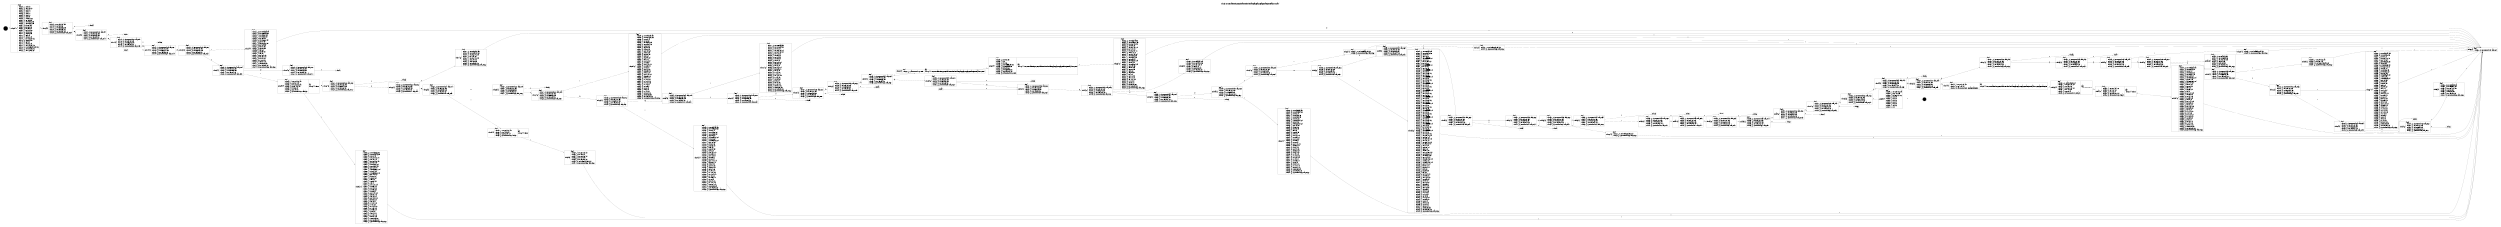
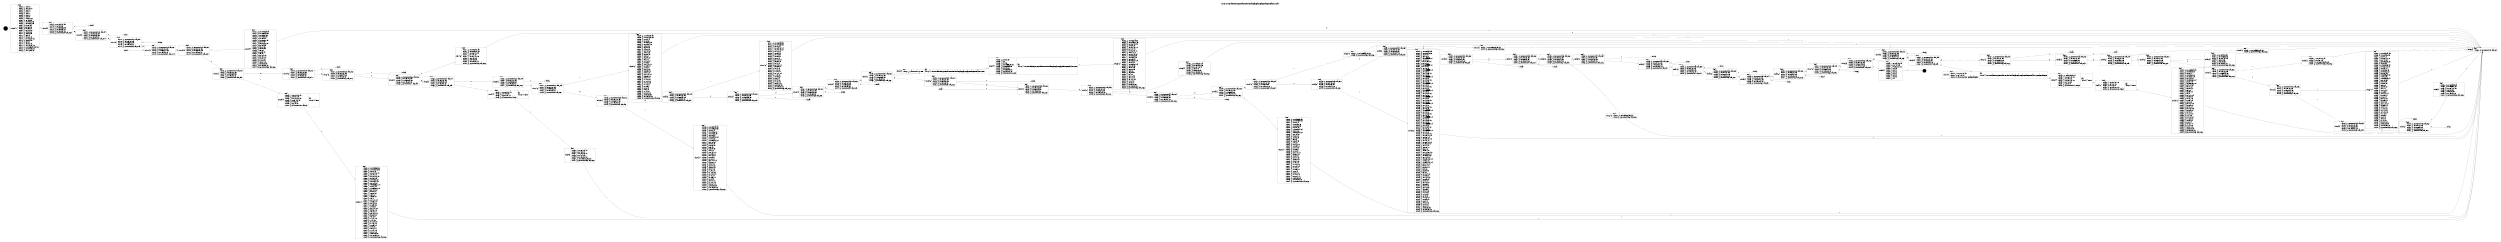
(321, 86) -> (318, 74)
